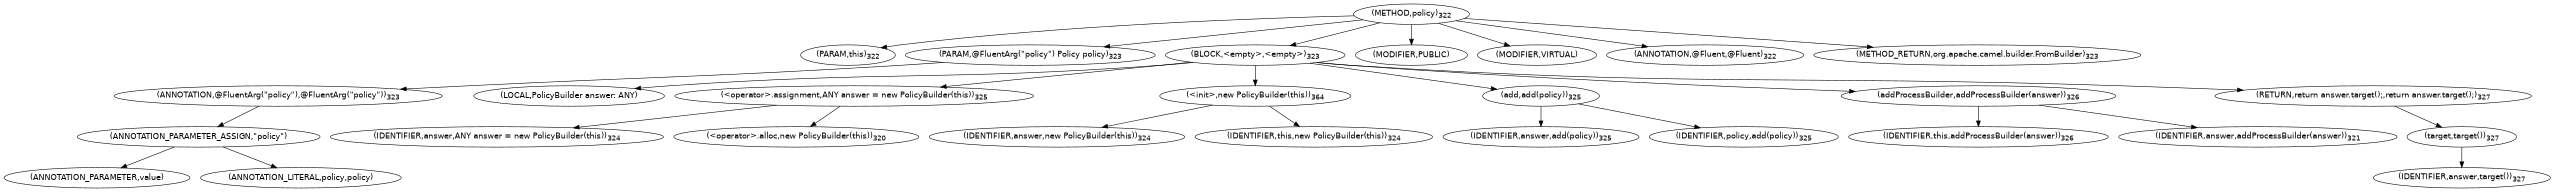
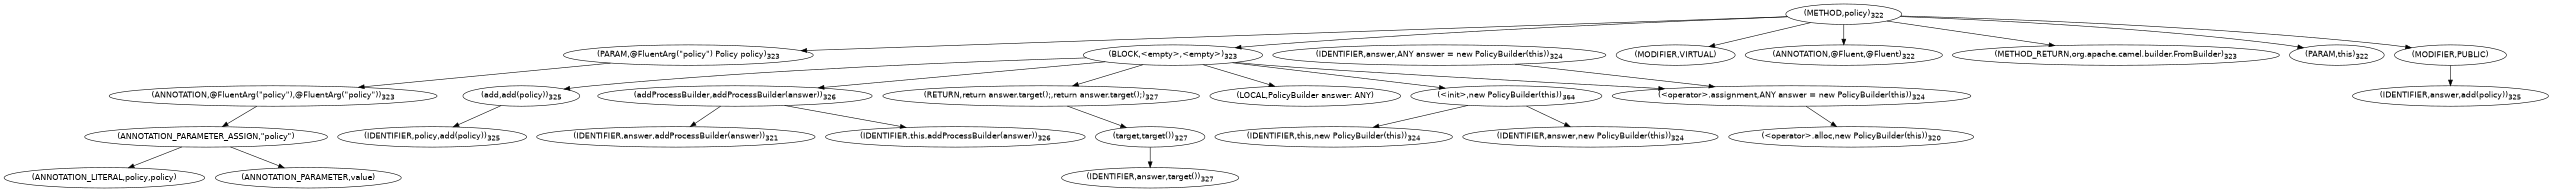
(981, 95) -> (1918, 95)
(1541, 114) -> (2450, 73)
(678, 116) -> (1612, 75)
